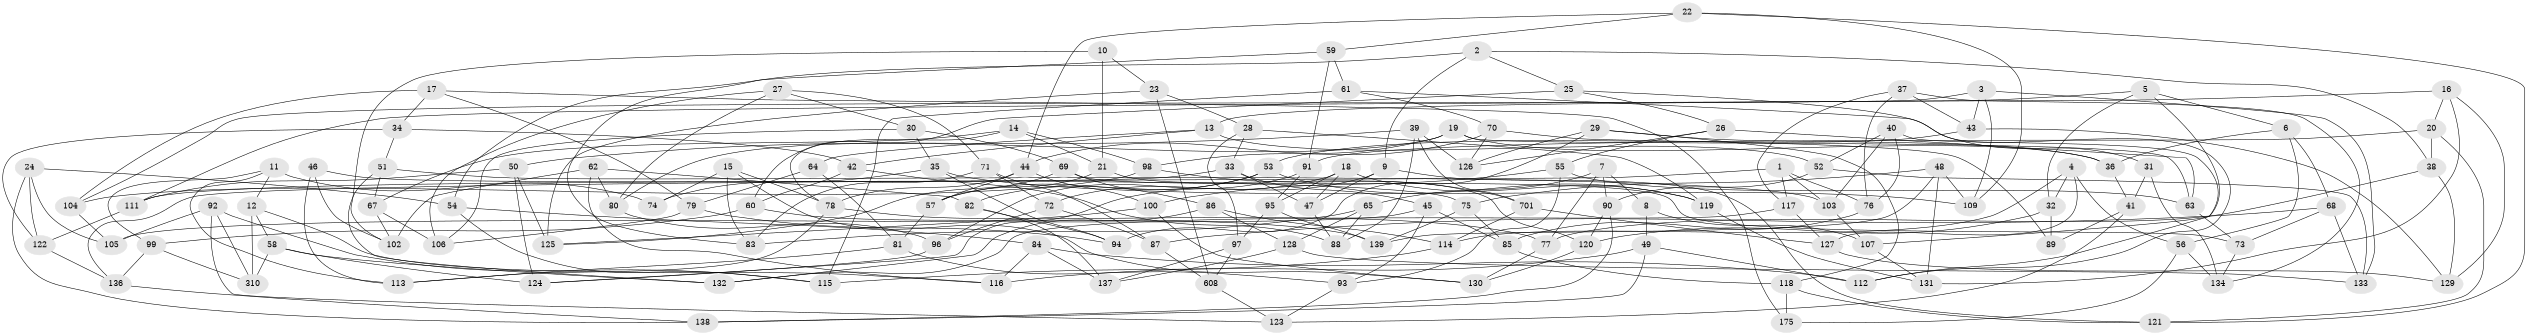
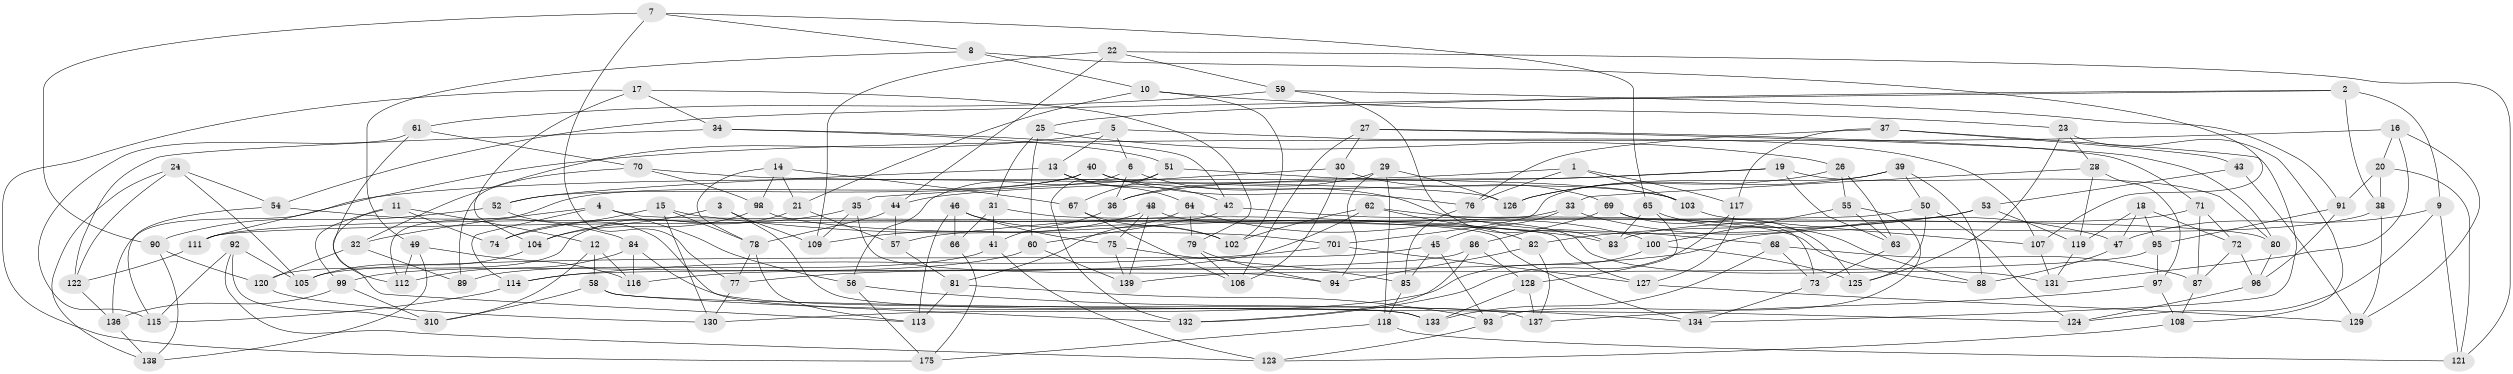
none -> (1058, 71)
(1976, 109) -> none
(1113, 193) -> (1399, 229)
none -> (955, 245)
(1211, 284) -> (2178, 323)
